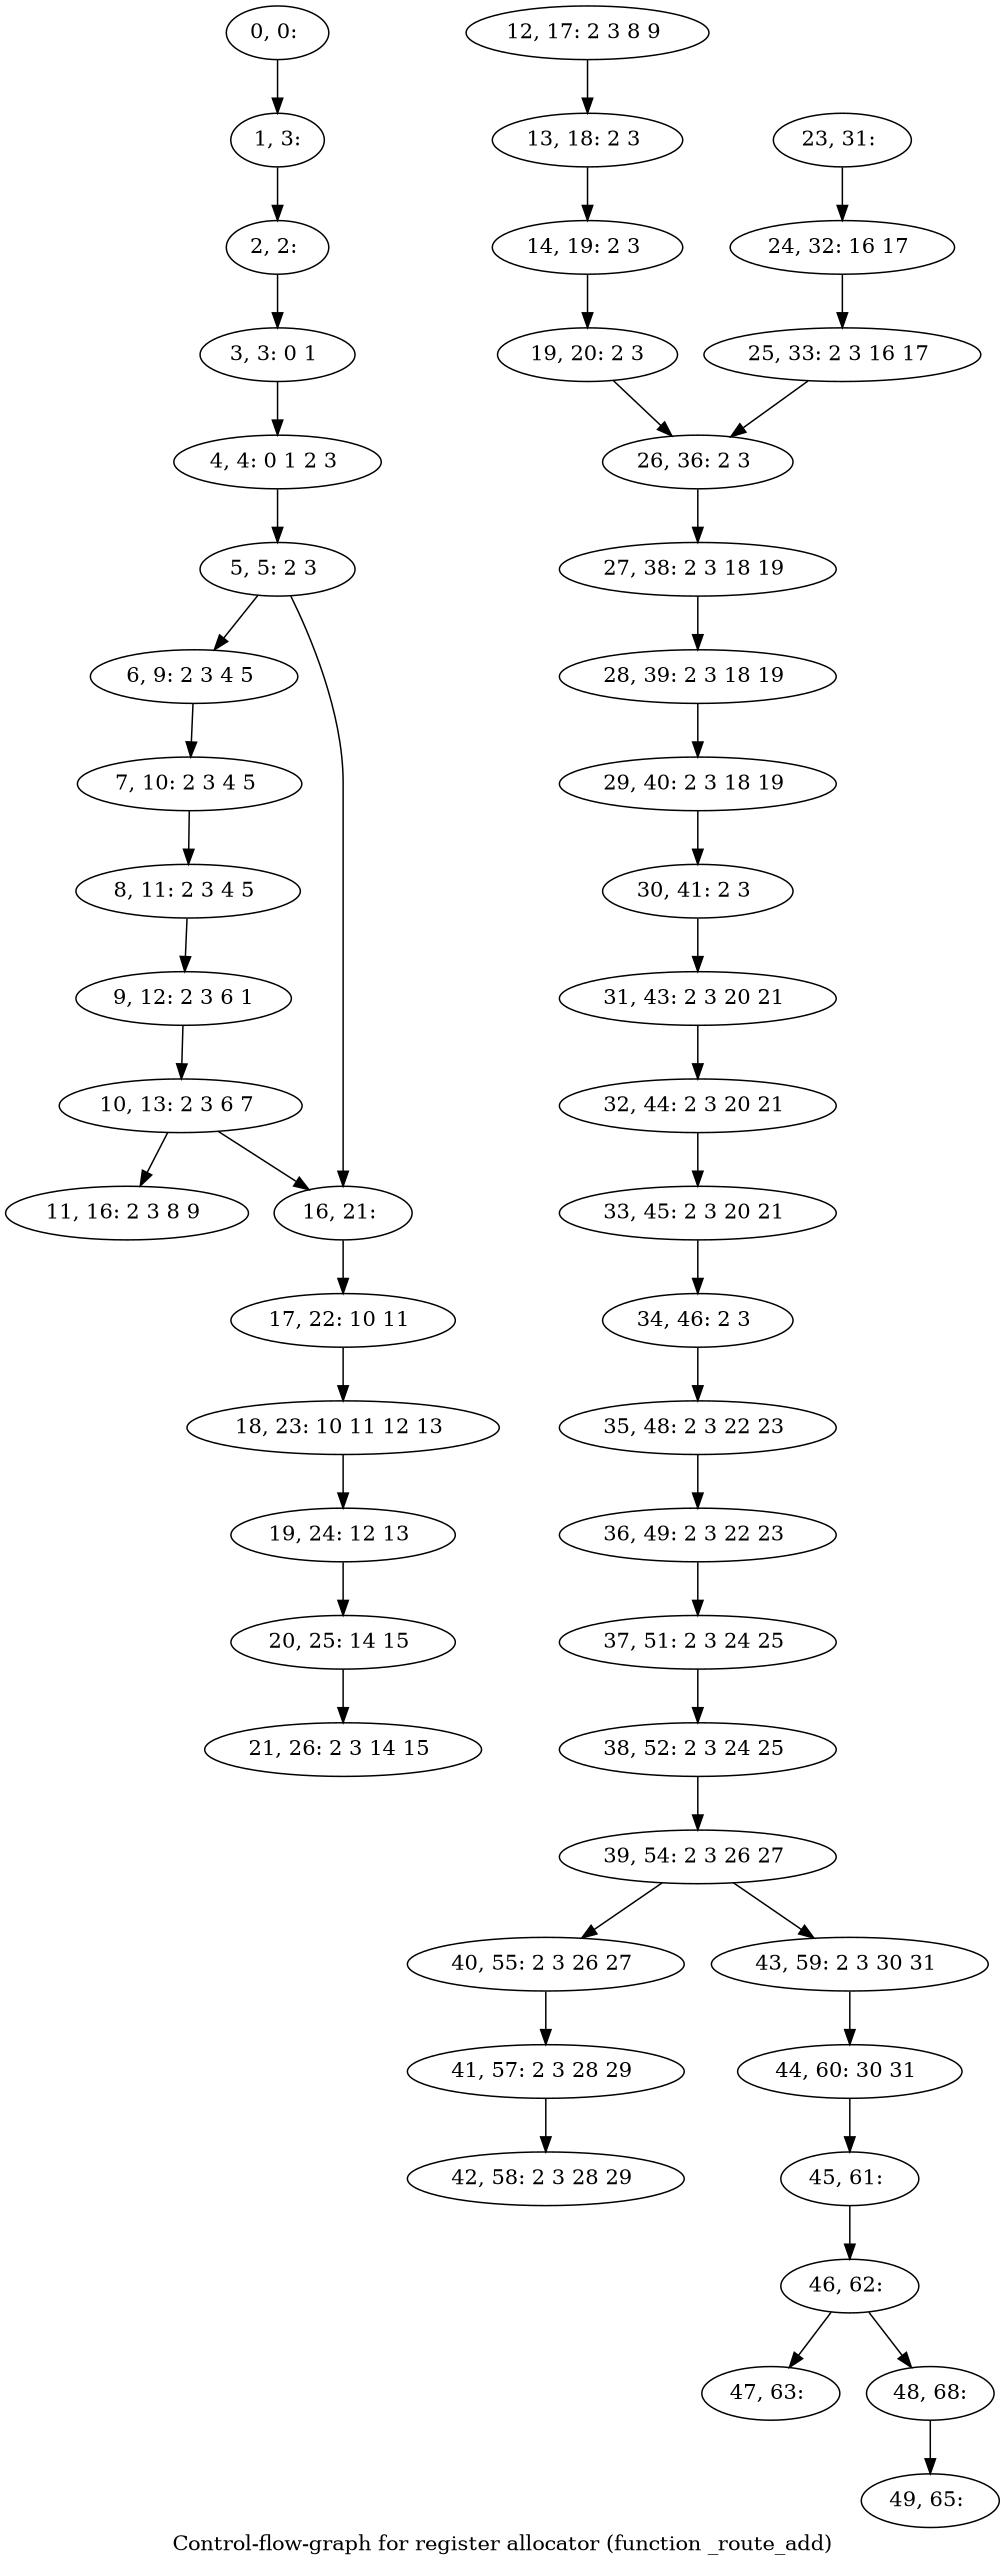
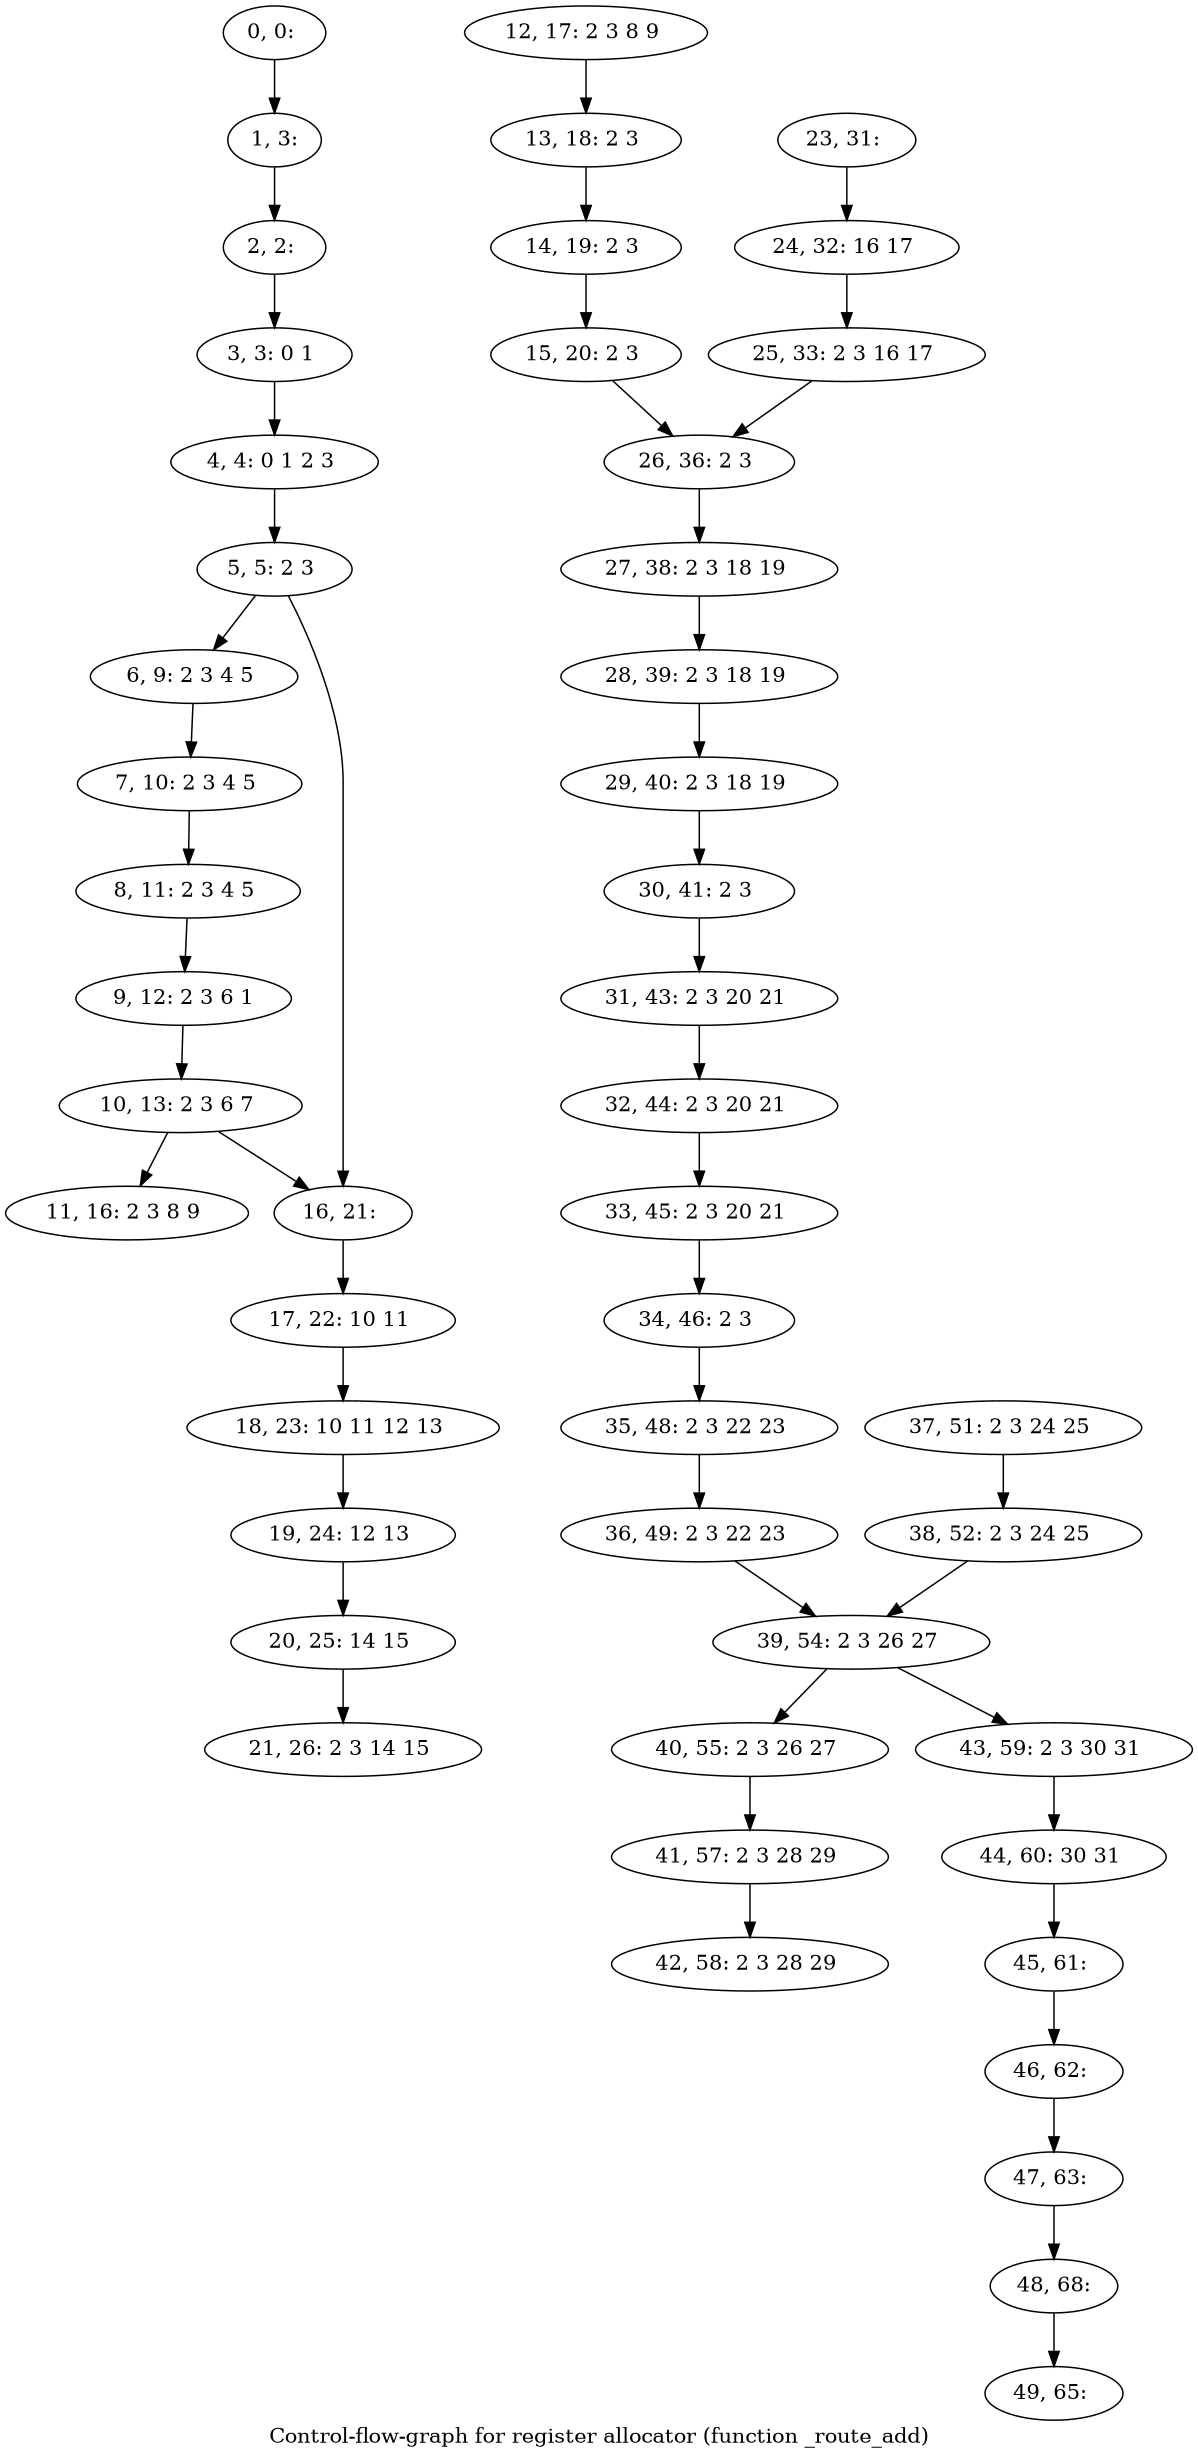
(588, 355) -> (586, 355)
(698, 1581) -> (769, 1584)
(886, 2334) -> (1054, 2225)
